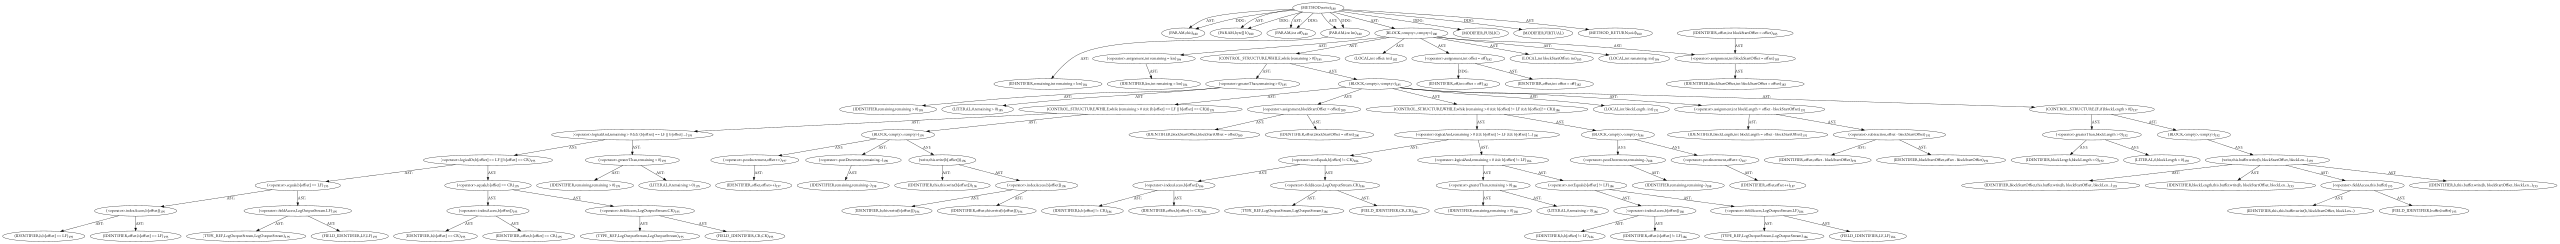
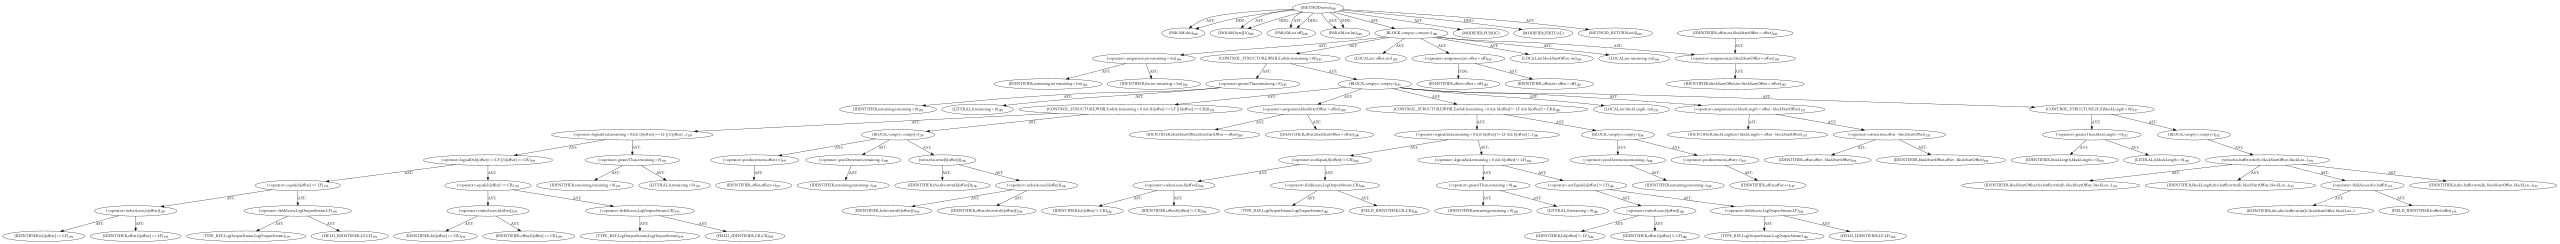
(1419, 21) -> (1419, 21)
(1186, 41) -> (1097, 71)
